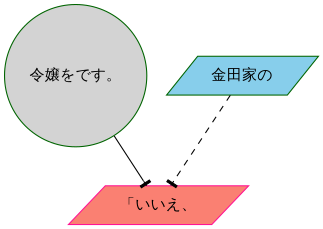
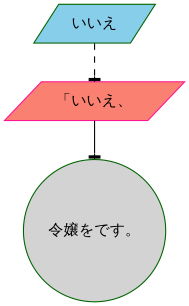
(242, 76) -> (95, 24)
(129, 158) -> (95, 137)
